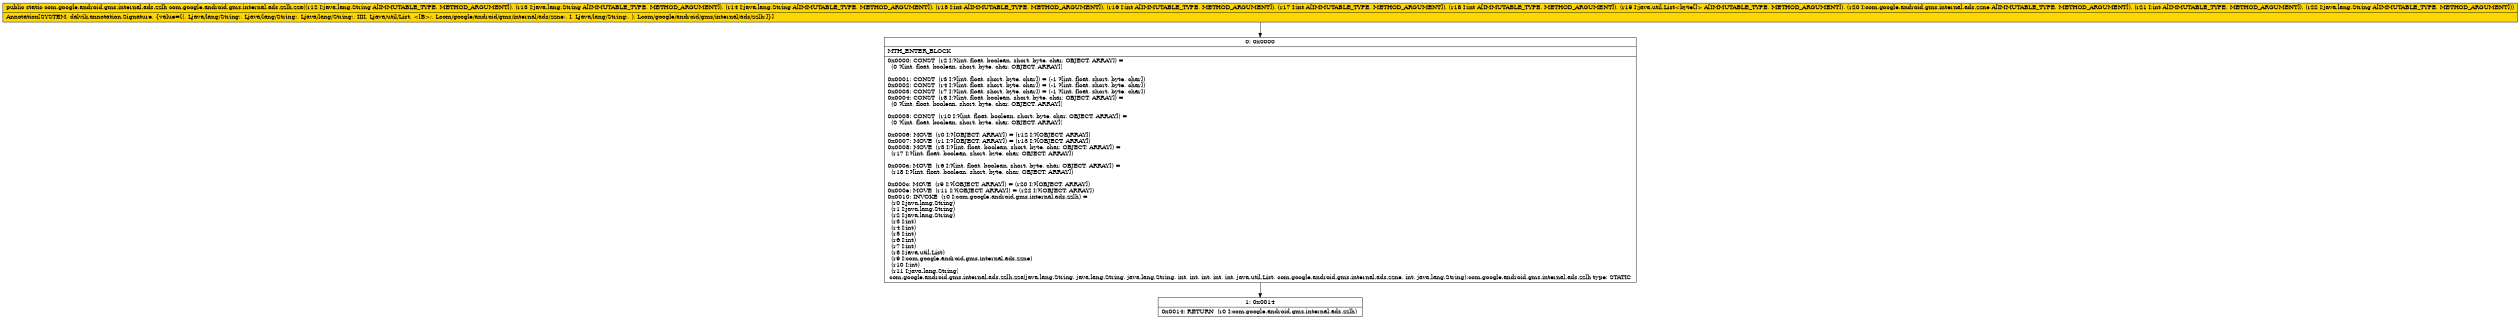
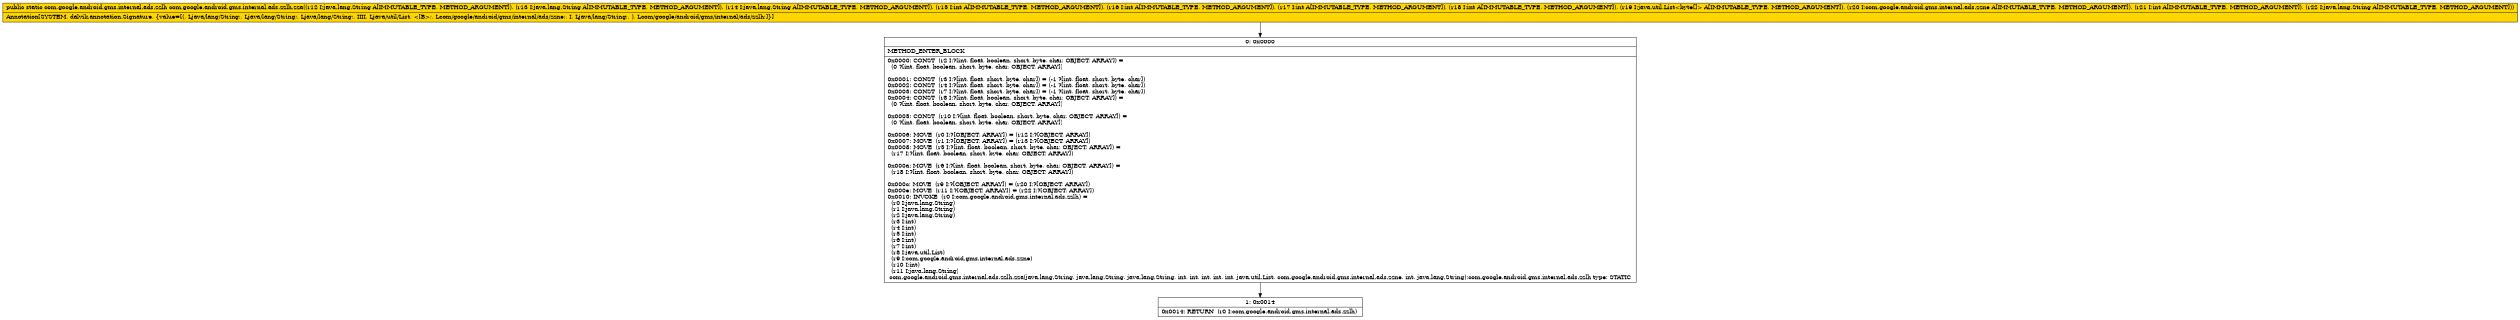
(919, 51) -> (926, 51)
